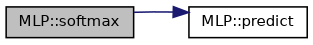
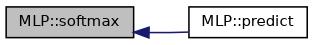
(153, 12) -> (169, 33)
